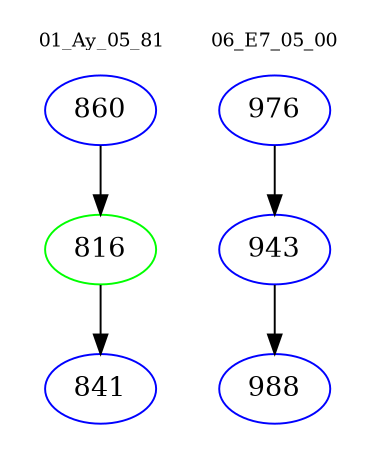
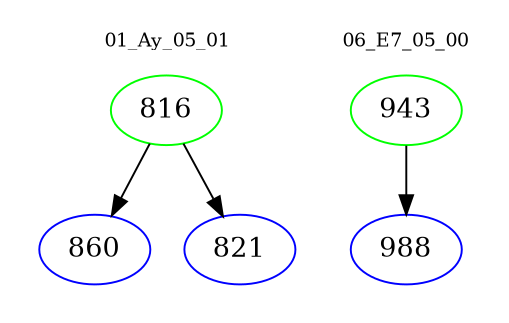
(102, 42) -> (167, 42)
(275, 110) -> none
(101, 170) -> (135, 171)
(275, 250) -> (406, 110)
(101, 389) -> (240, 250)
